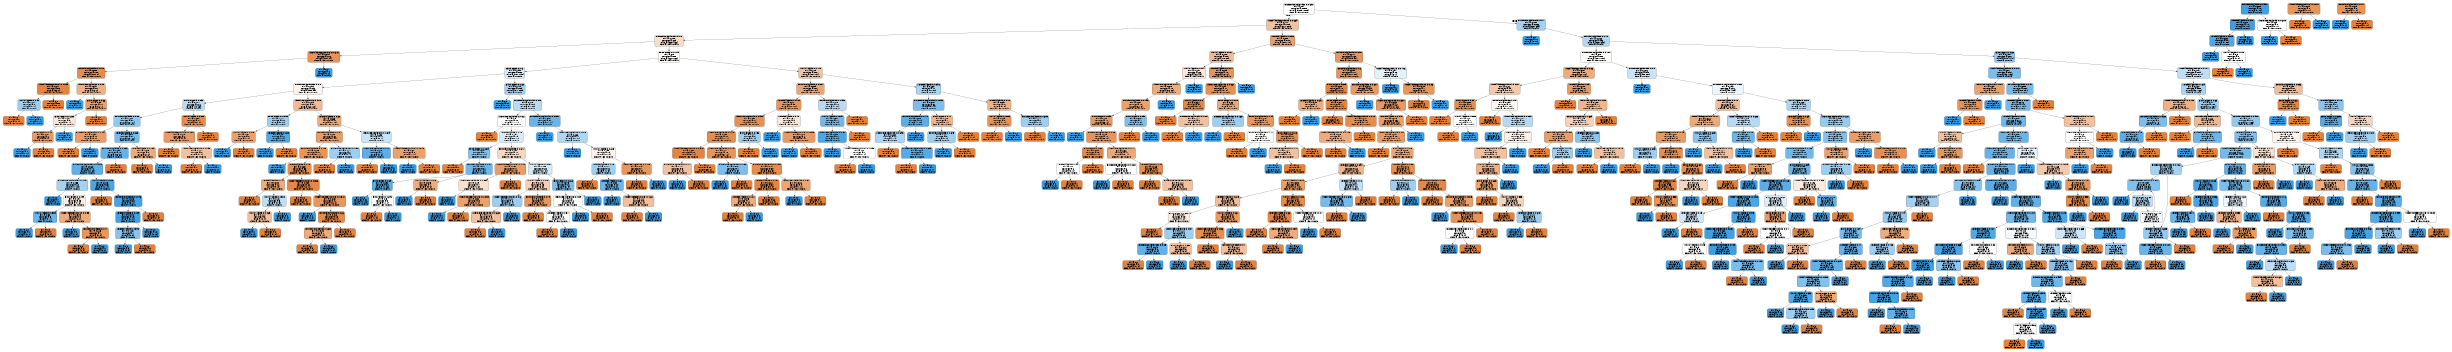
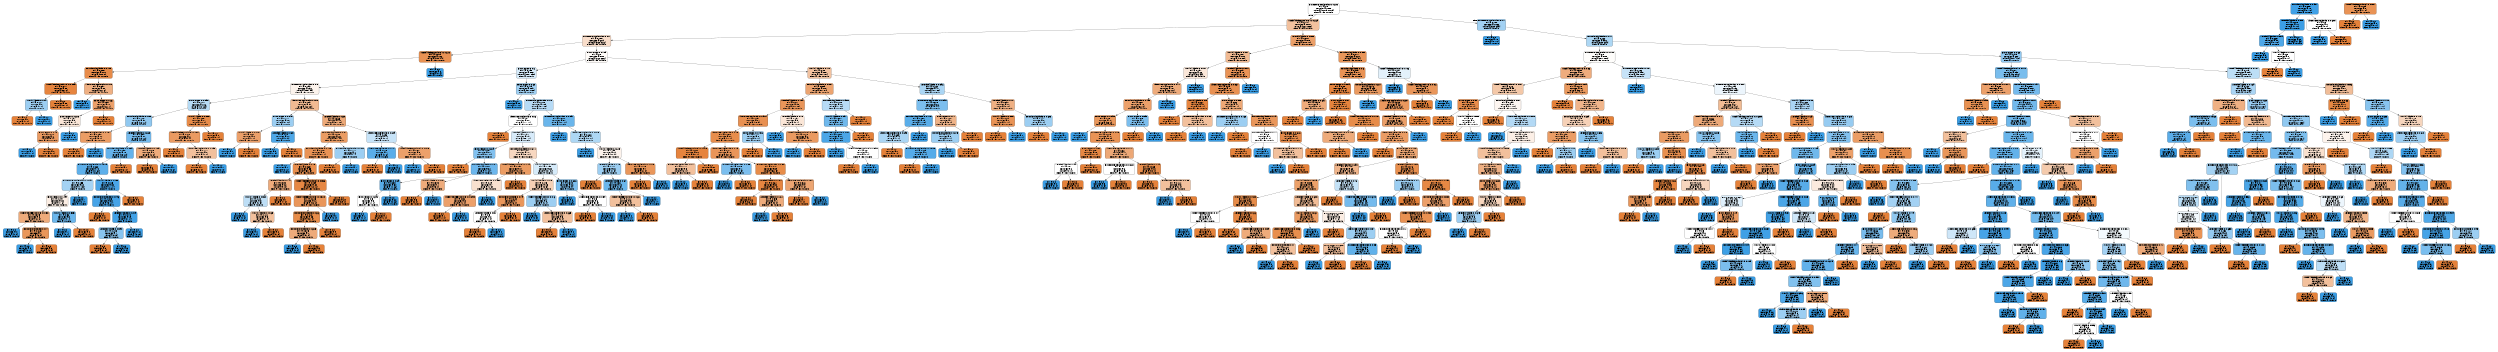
(2331, 109) -> (2378, 109)
(376, 157) -> (381, 157)
(2155, 201) -> (2188, 224)
